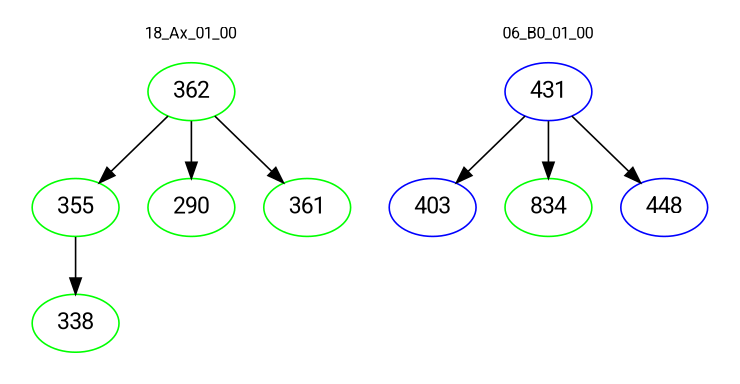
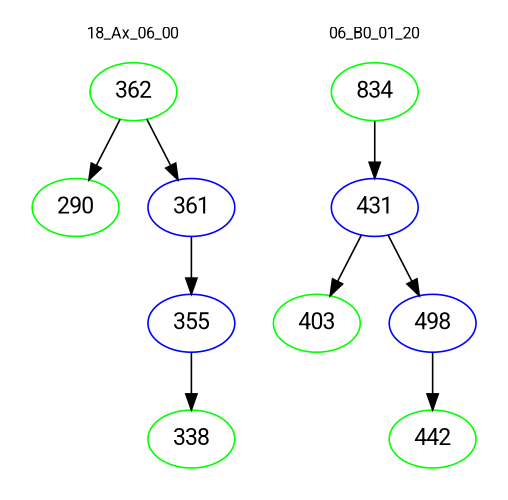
(191, 35) -> (133, 35)
(548, 35) -> (375, 35)
(548, 142) -> (375, 142)
(139, 144) -> (191, 257)
(76, 207) -> (191, 323)
(307, 207) -> (191, 207)
(433, 207) -> (317, 323)
(664, 207) -> (433, 323)
none -> (433, 439)
